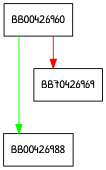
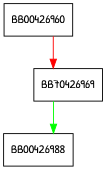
(19, 80) -> (53, 113)
